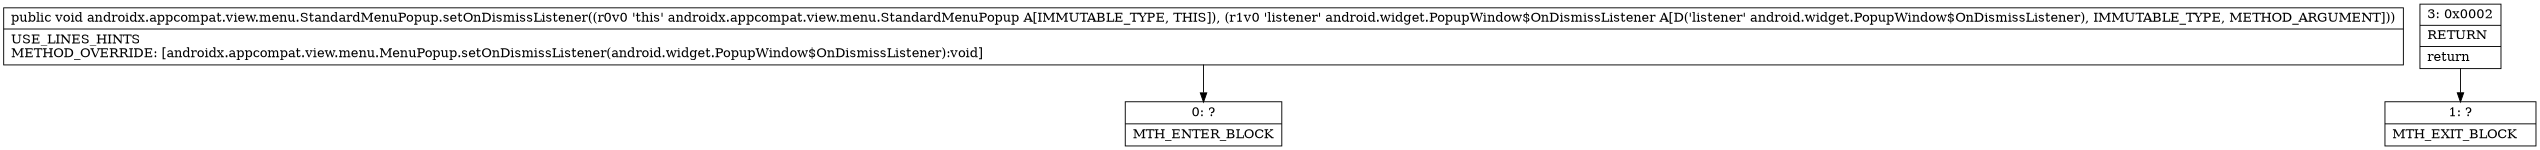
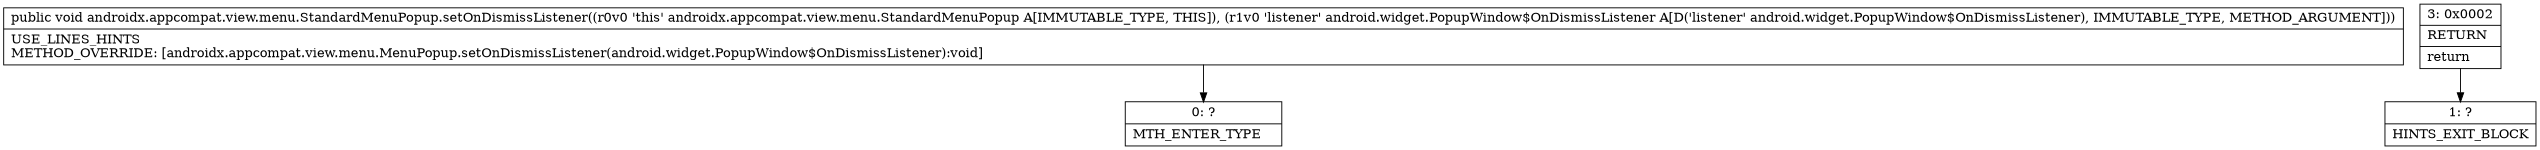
(1204, 134) -> (1197, 134)
(2455, 134) -> (2460, 134)
